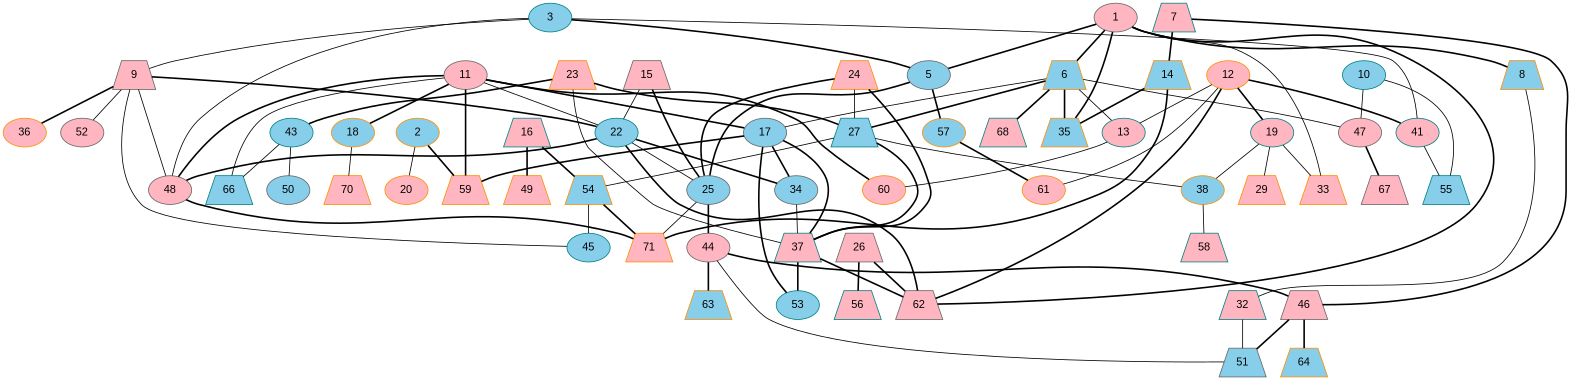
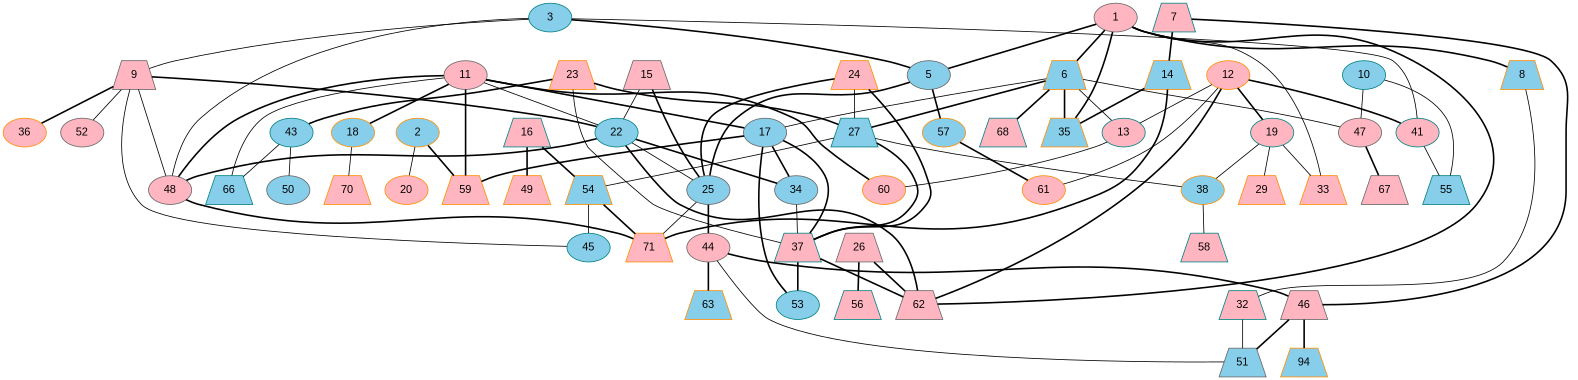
(1304, 363) -> (1304, 363)
